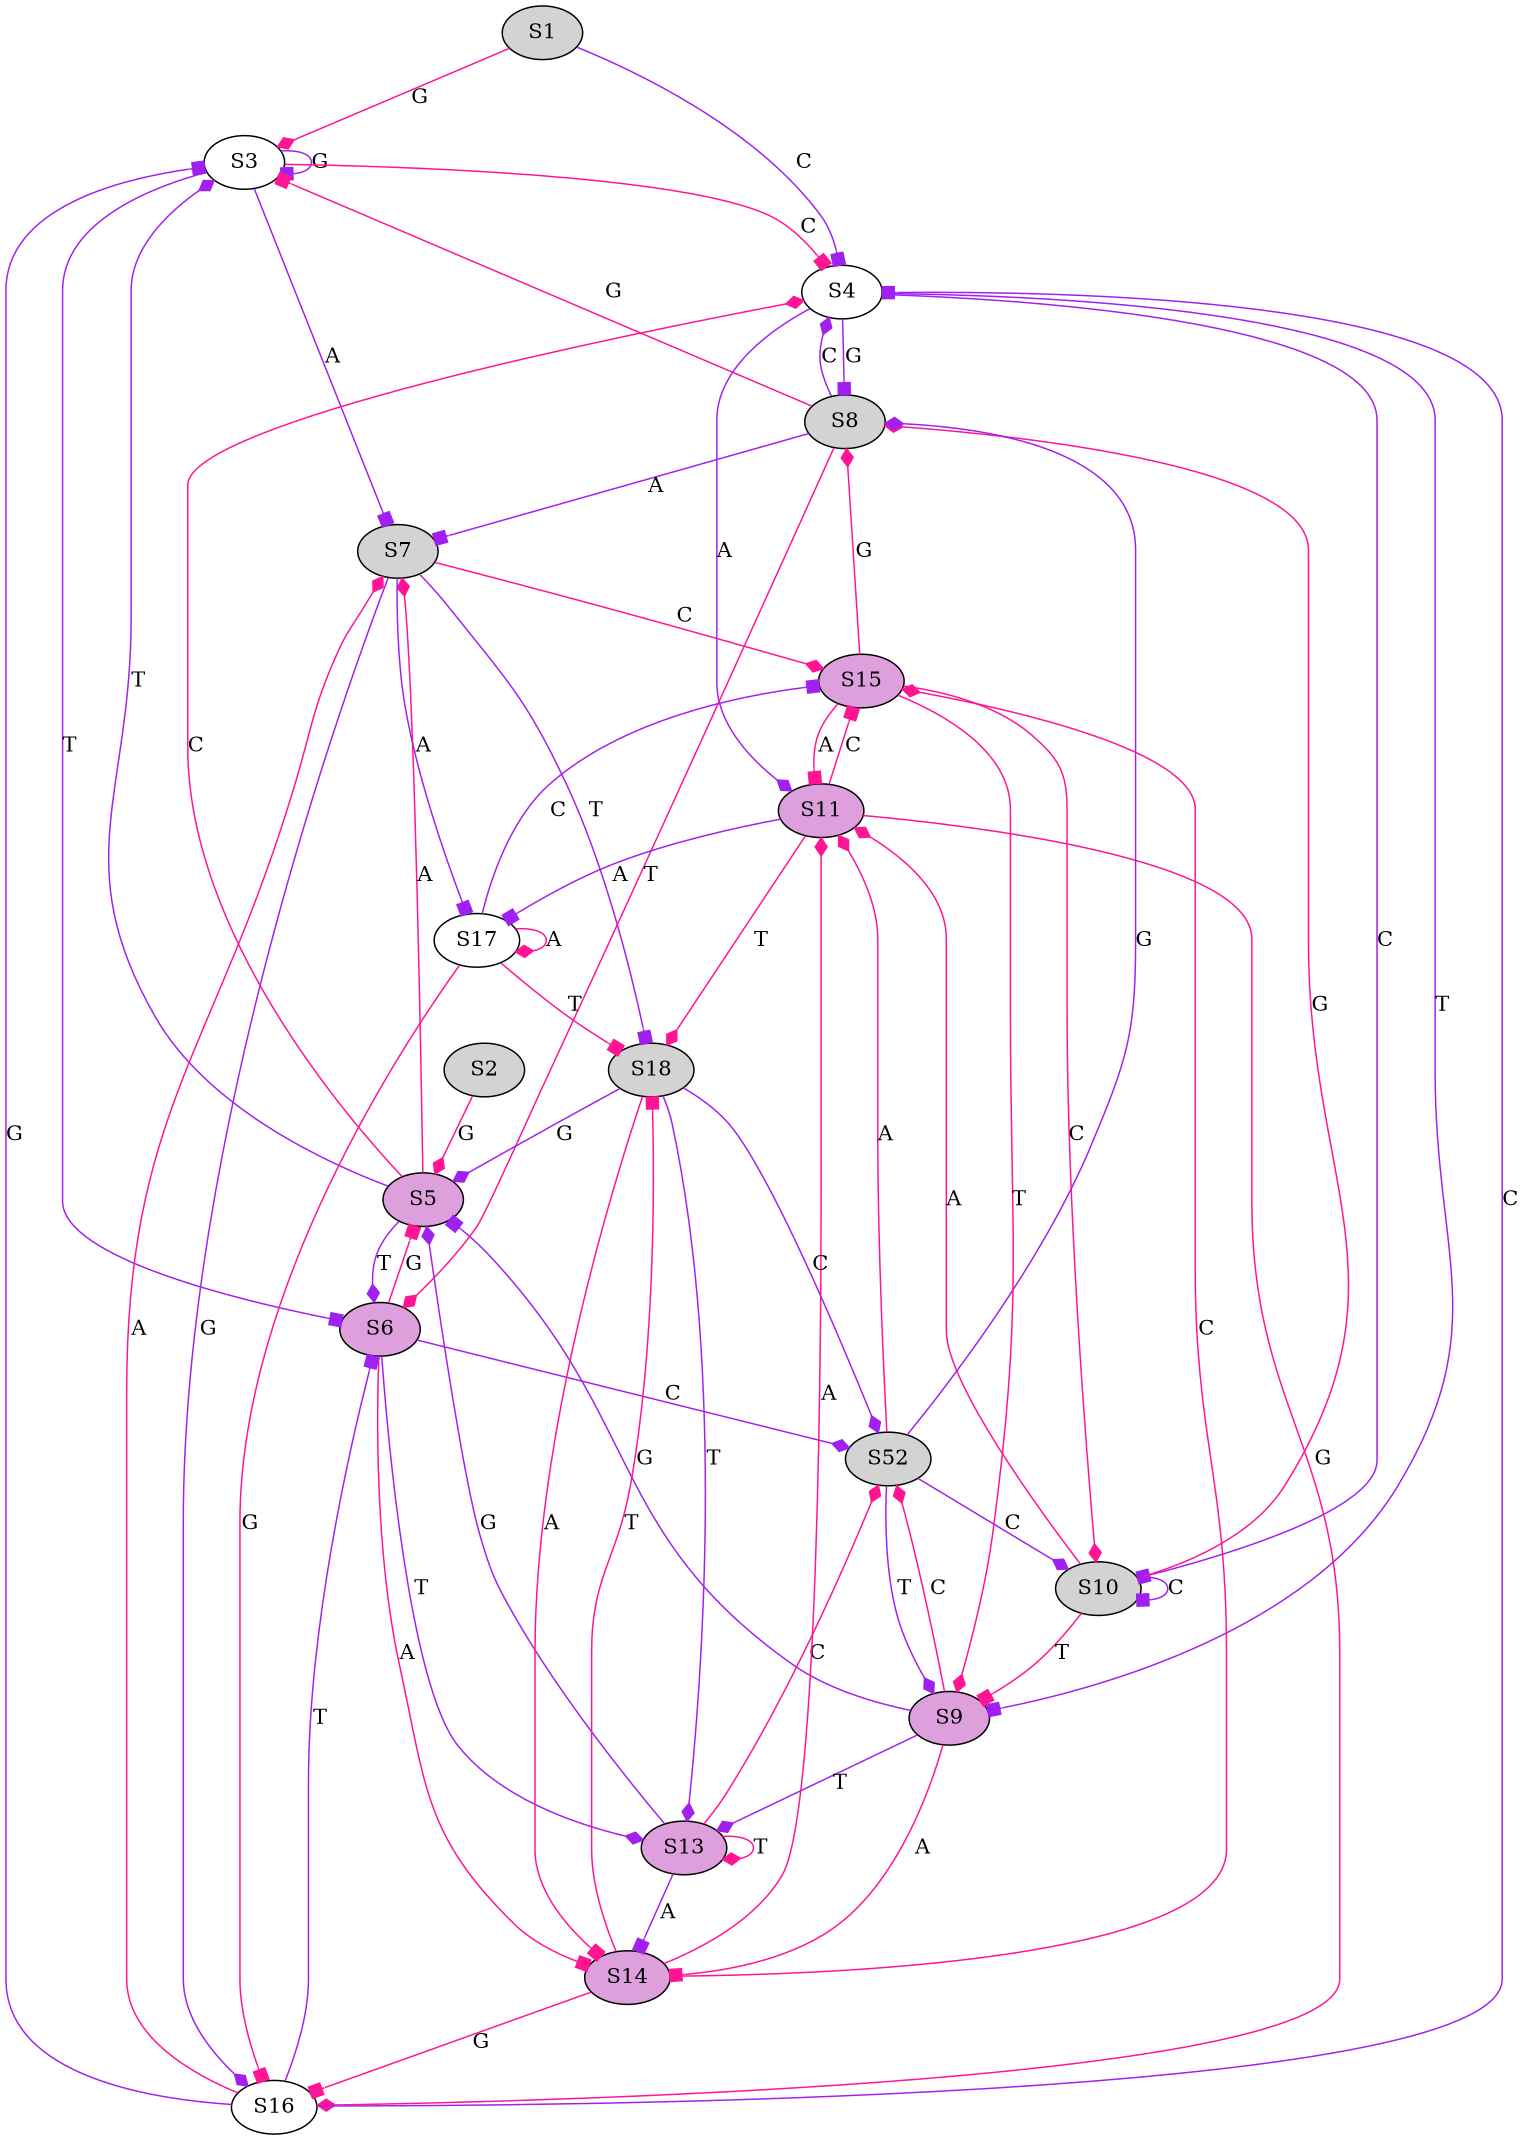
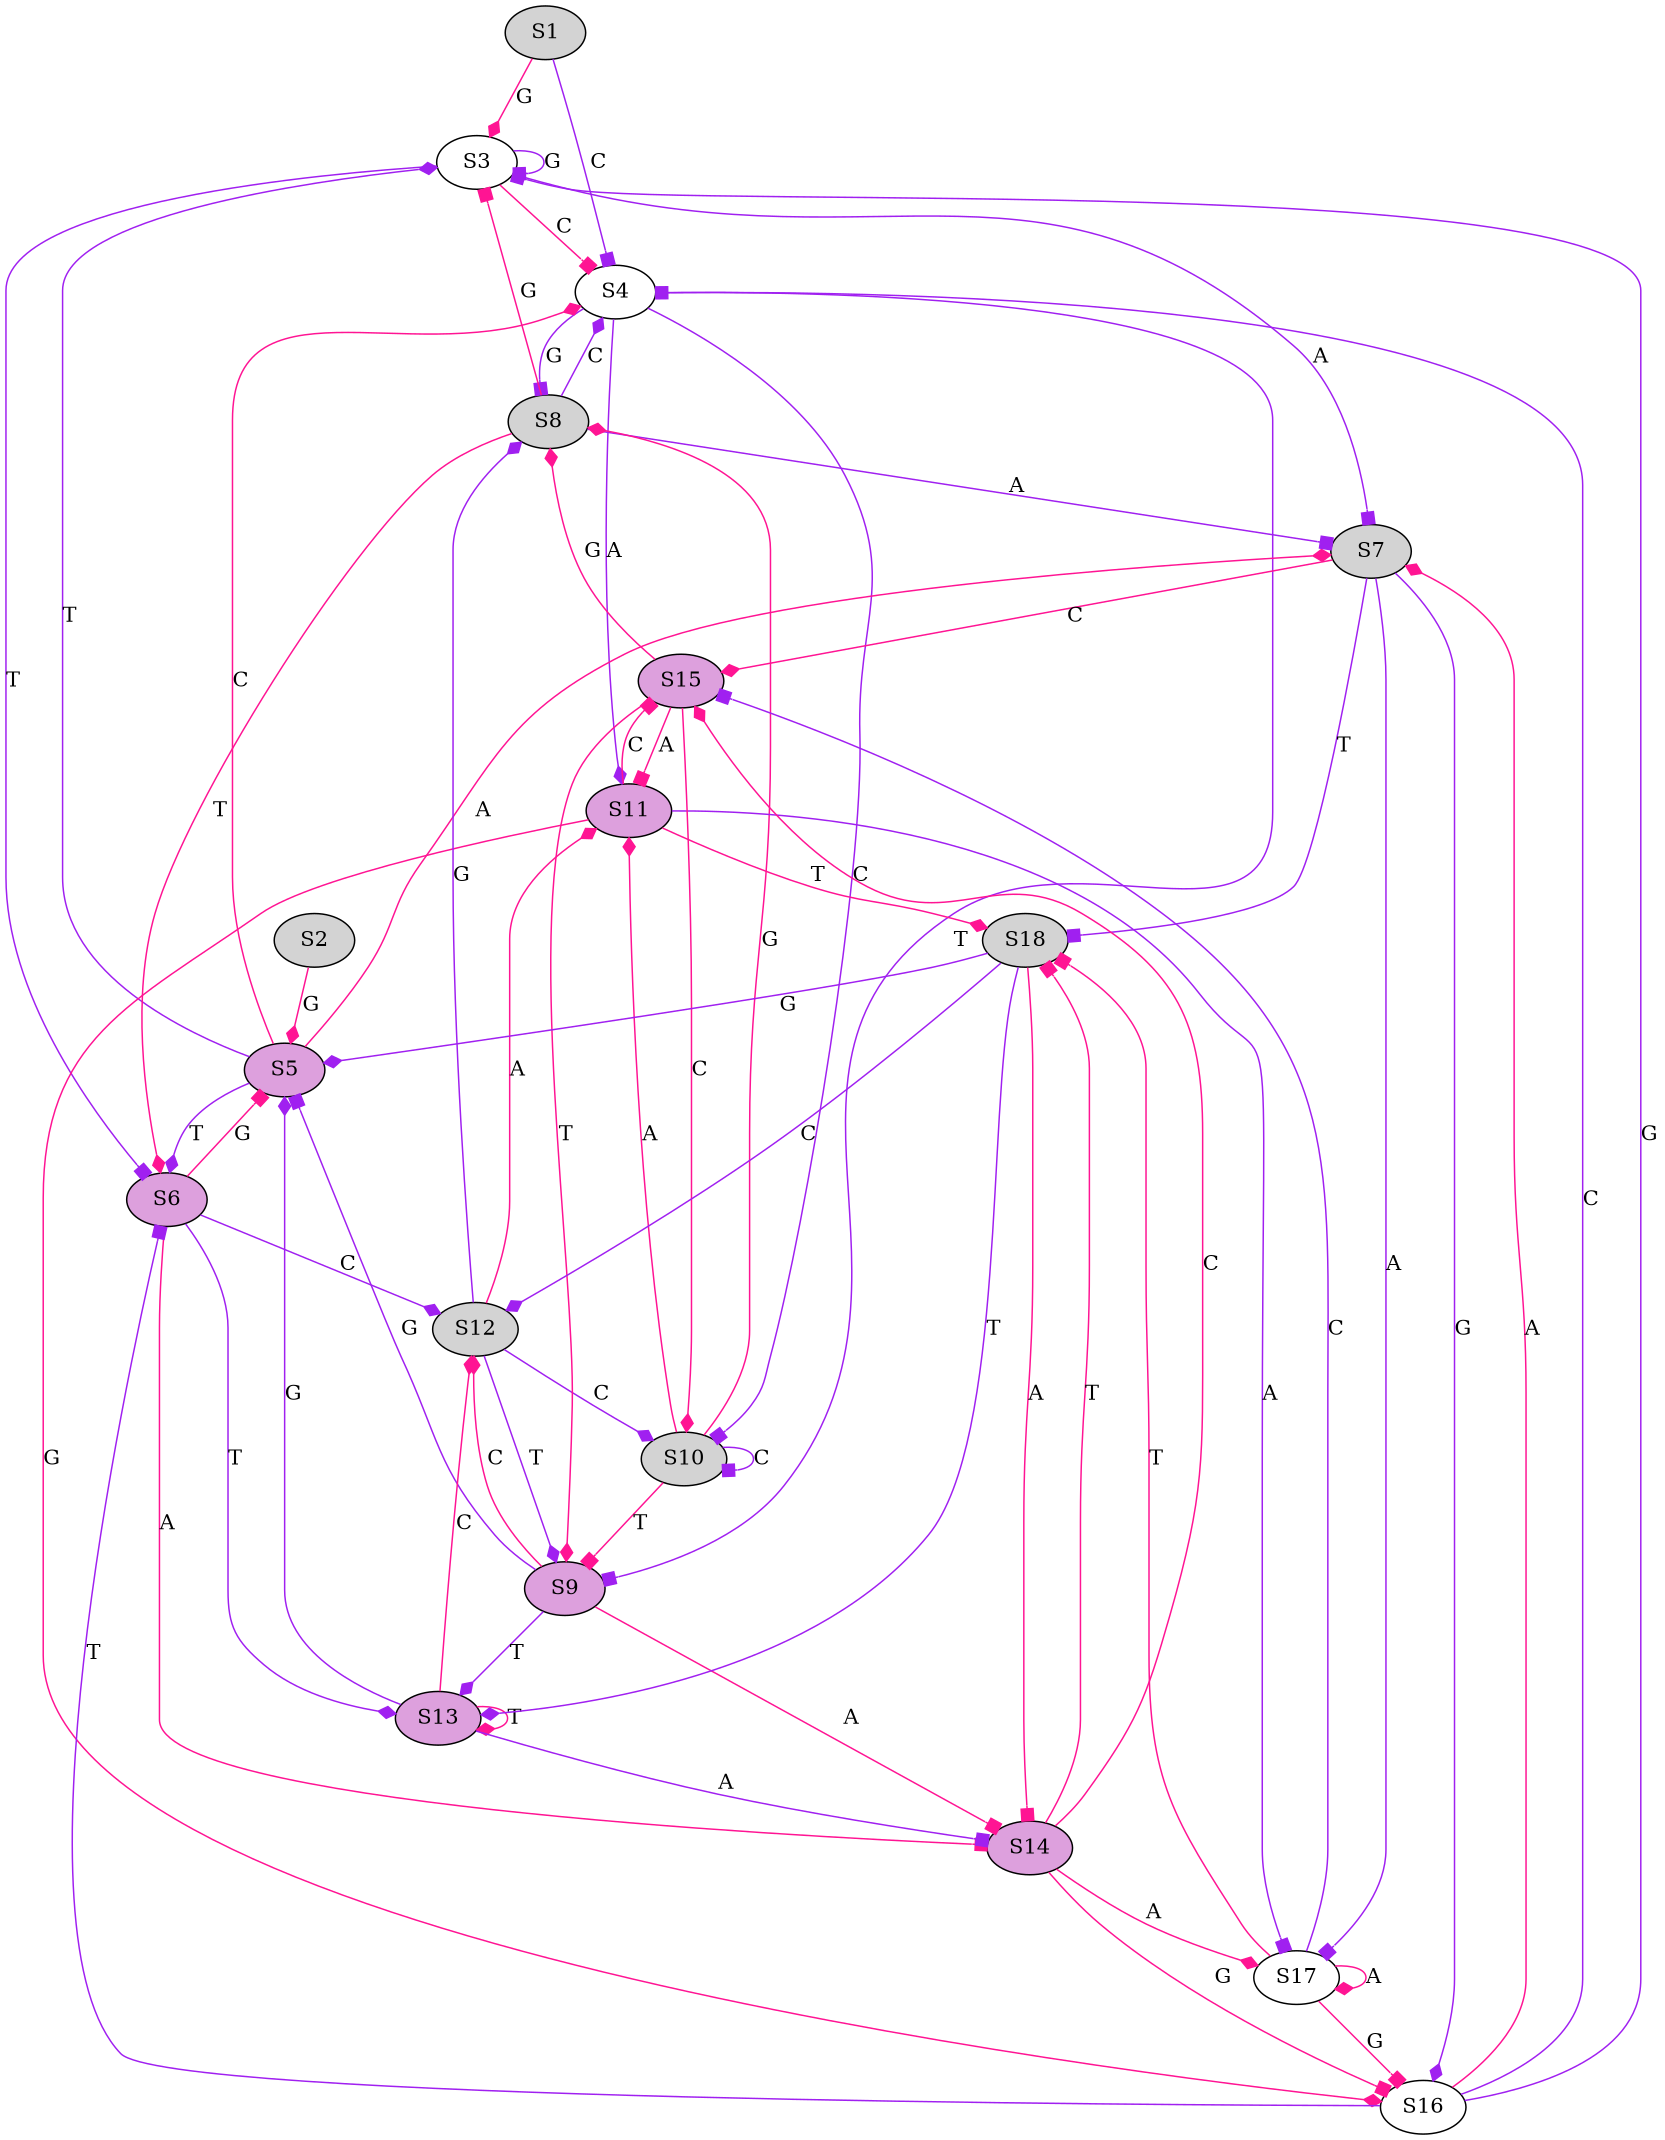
(888, 1459) -> (475, 1329)
(818, 1471) -> (1144, 1923)
